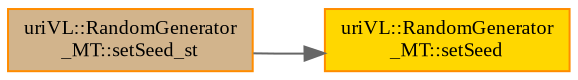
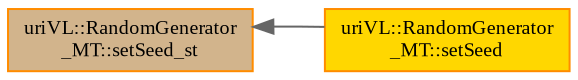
(279, 54) -> (299, 27)
